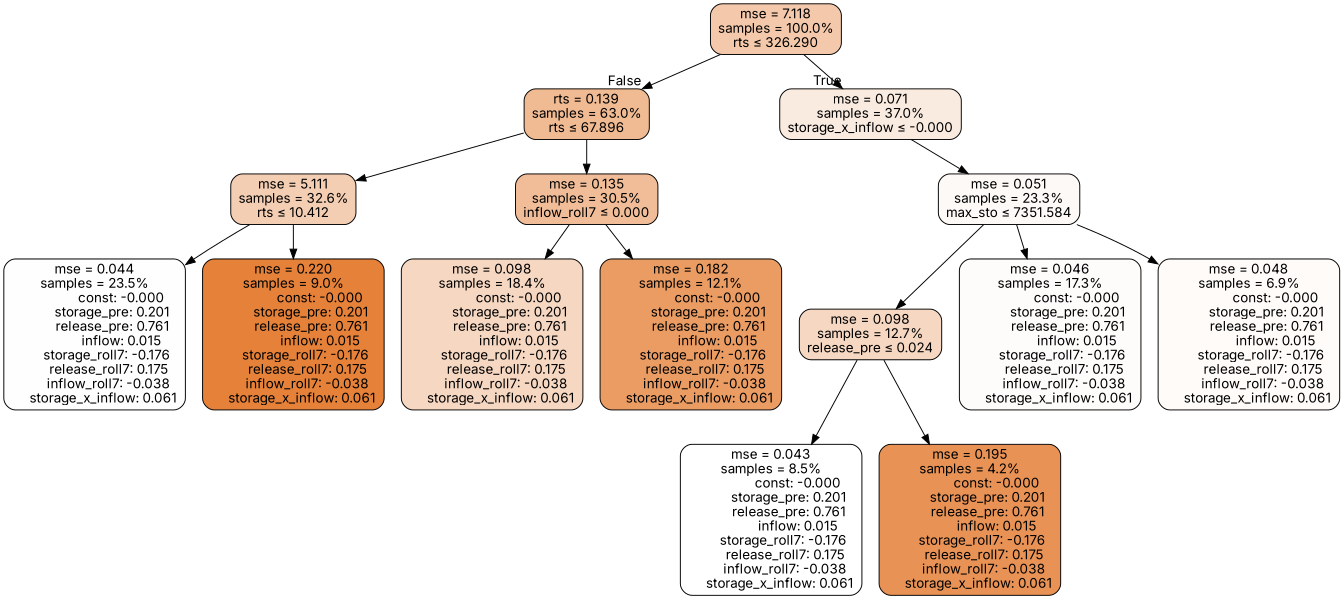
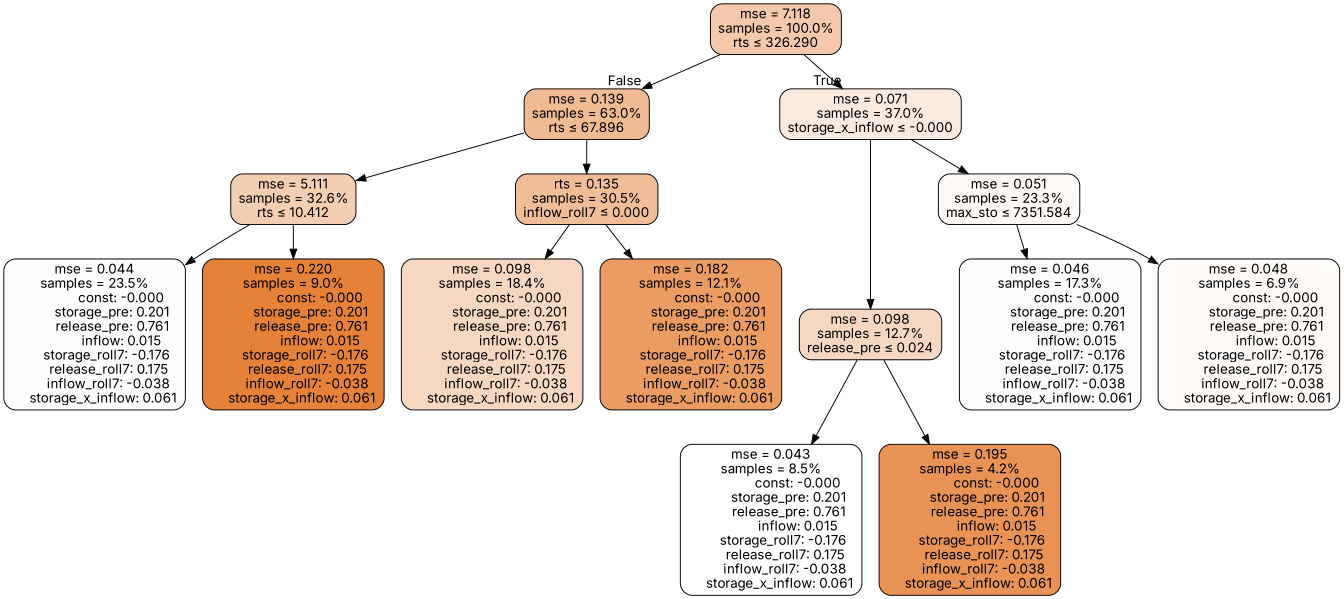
(587, 114) -> (587, 114)
(587, 199) -> (587, 199)
(943, 263) -> (871, 219)
